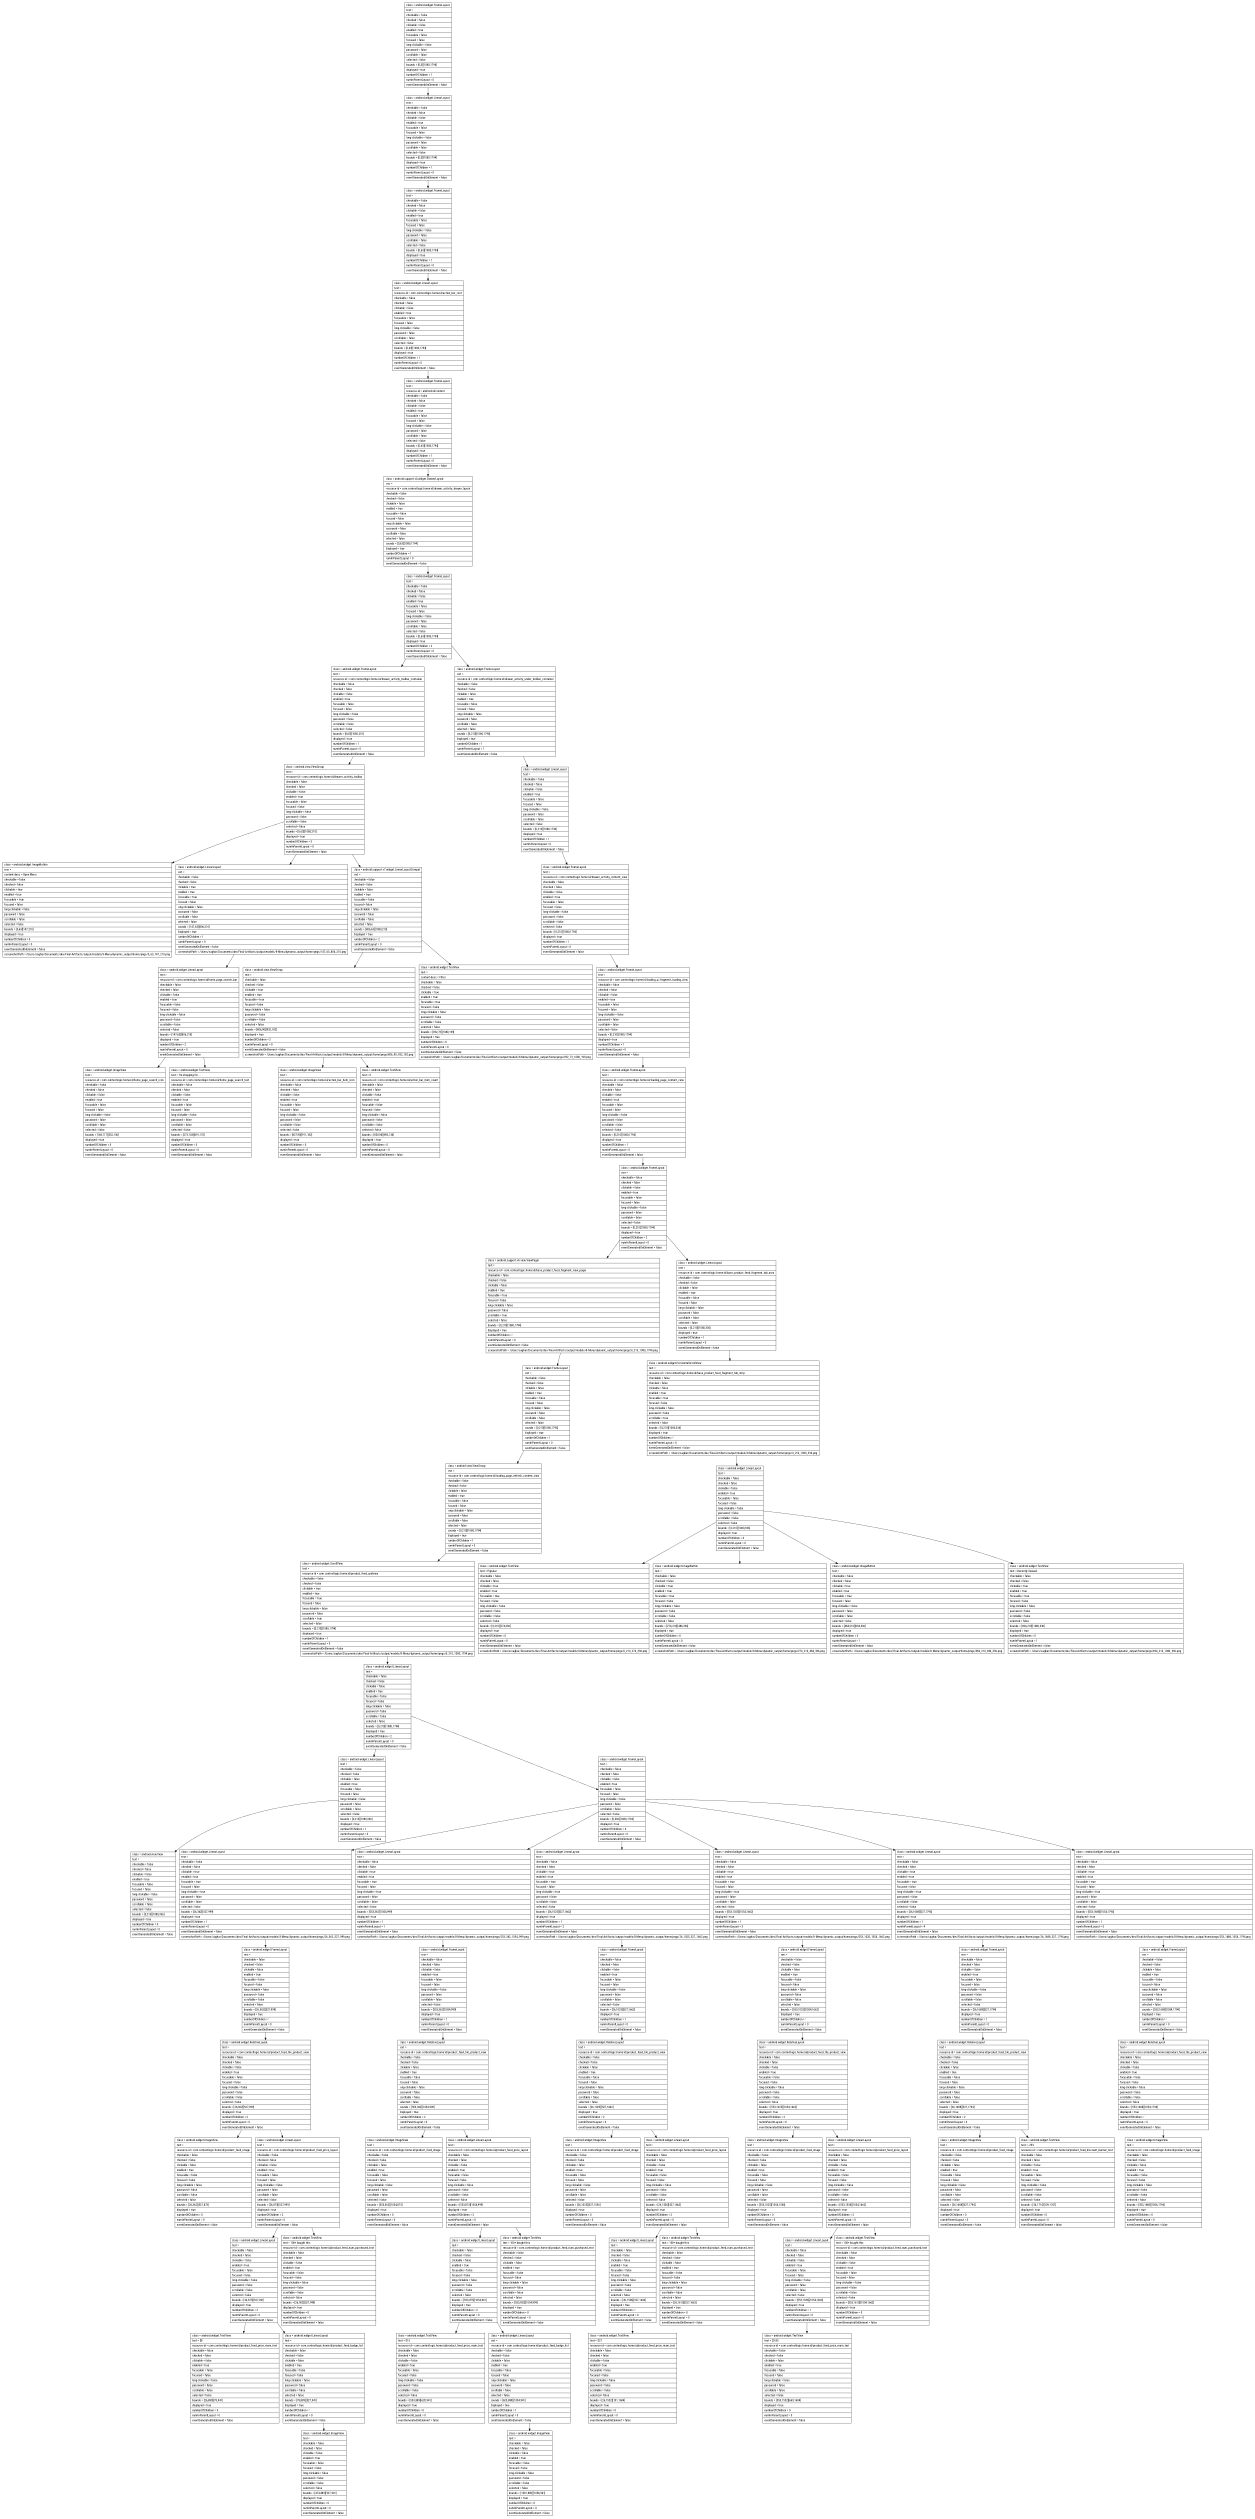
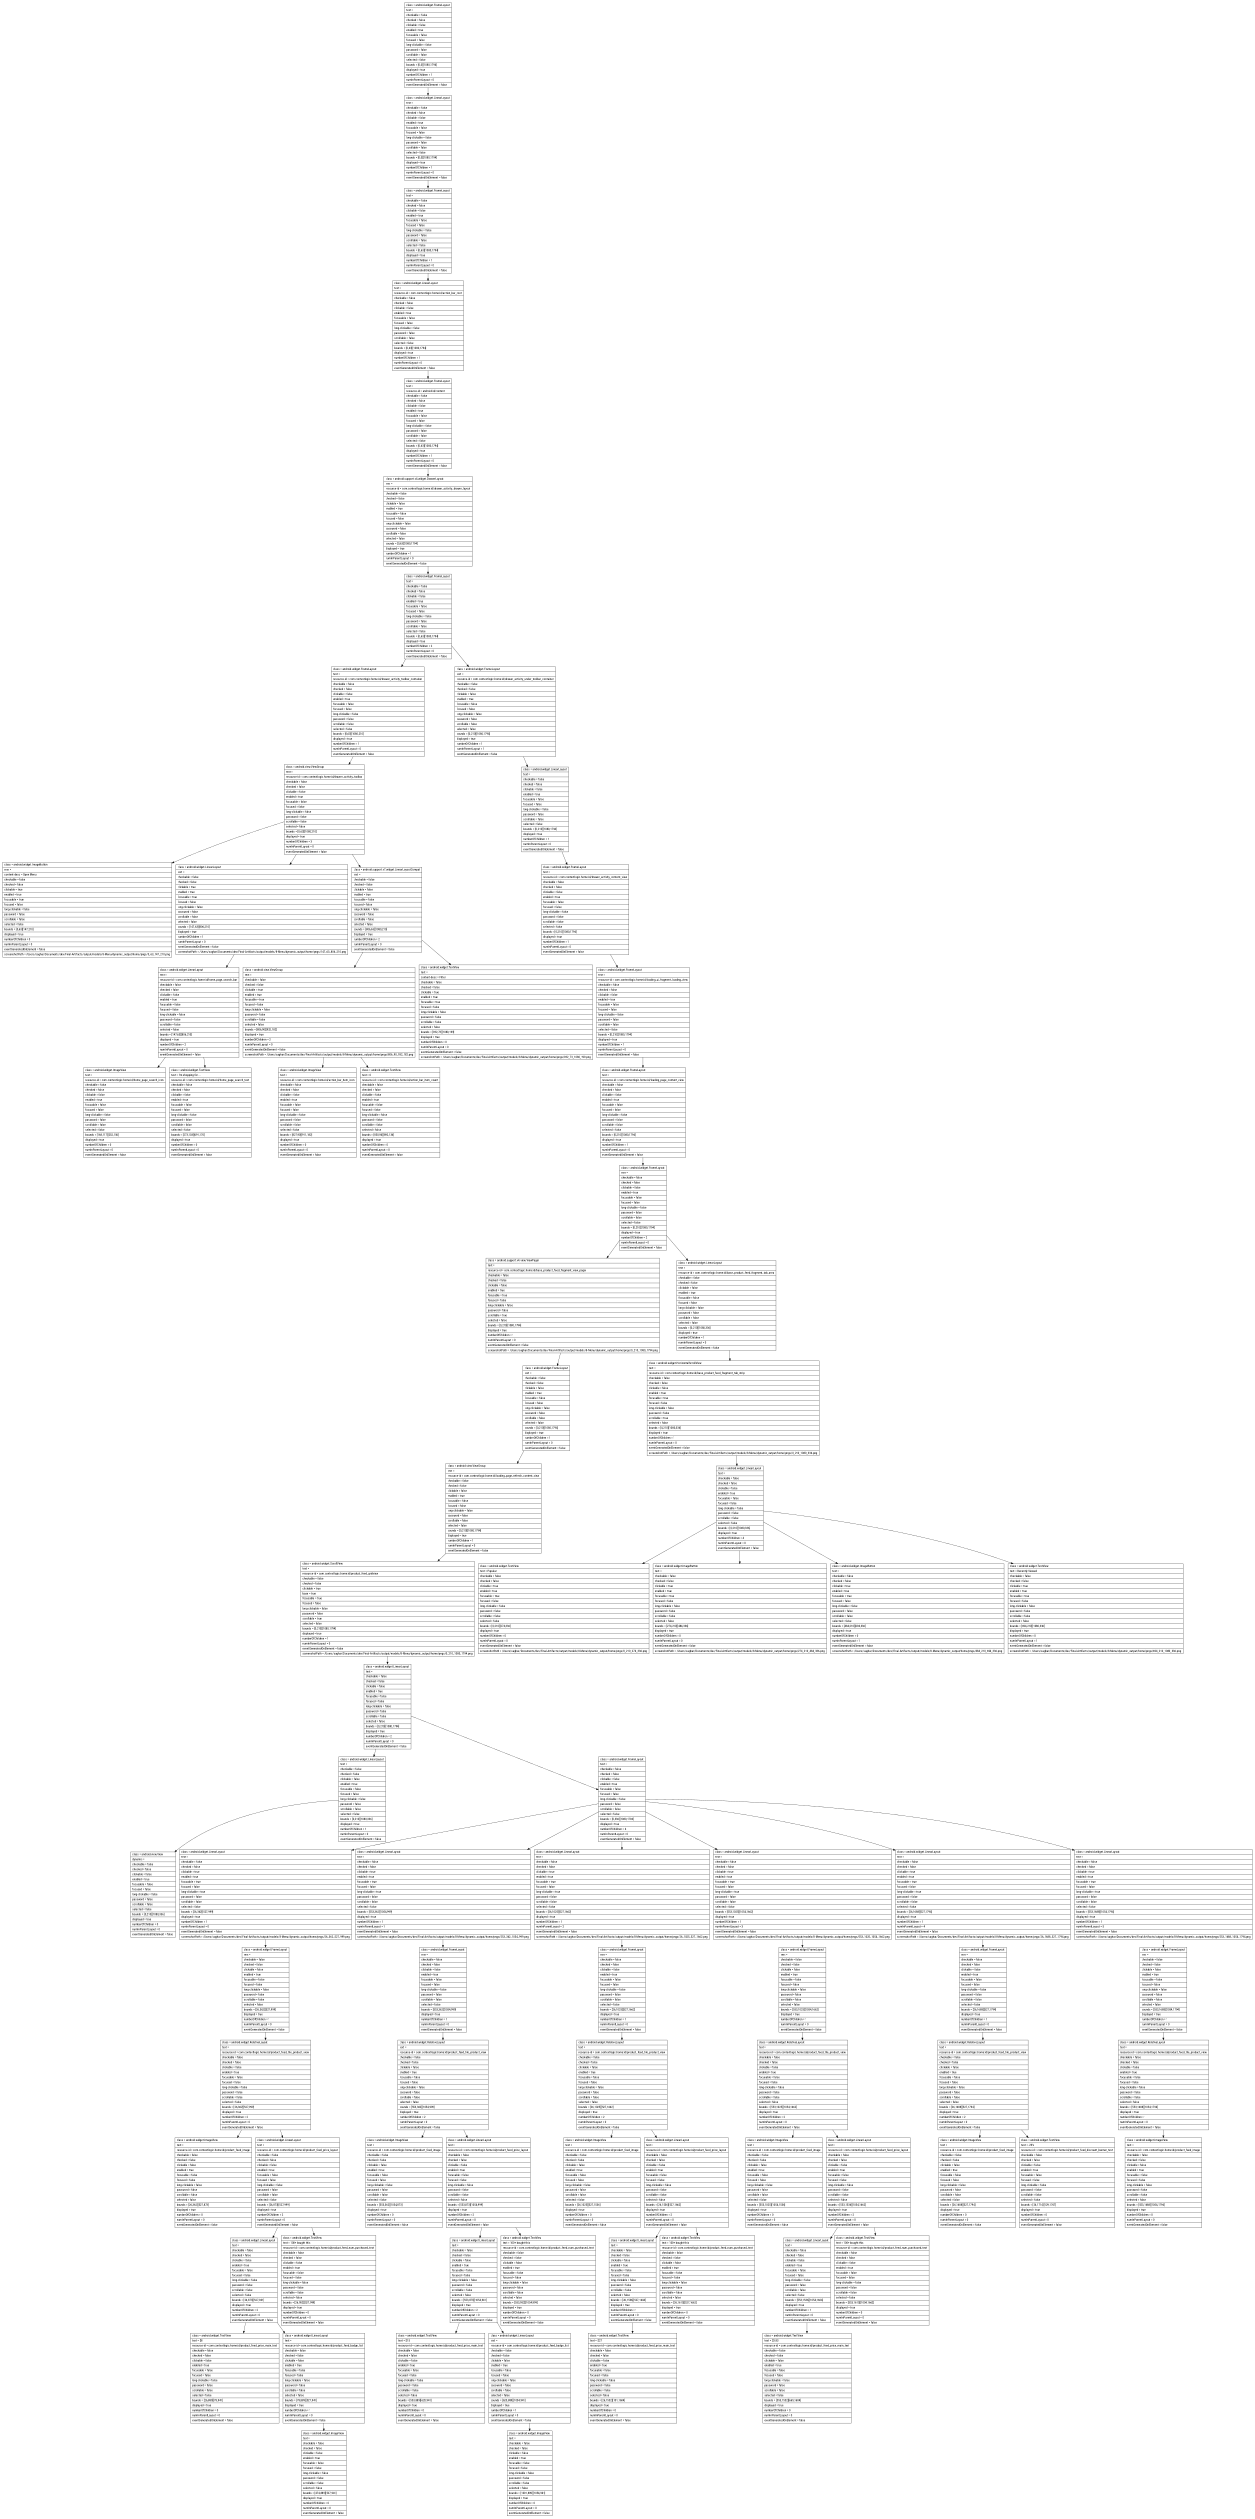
(311, 1593) -> (309, 1593)
(136, 1859) -> (139, 1859)
